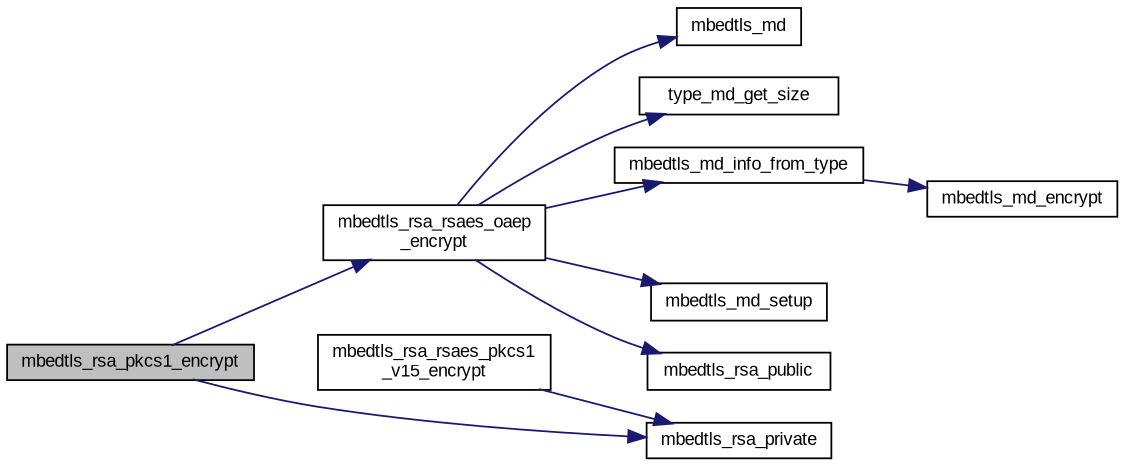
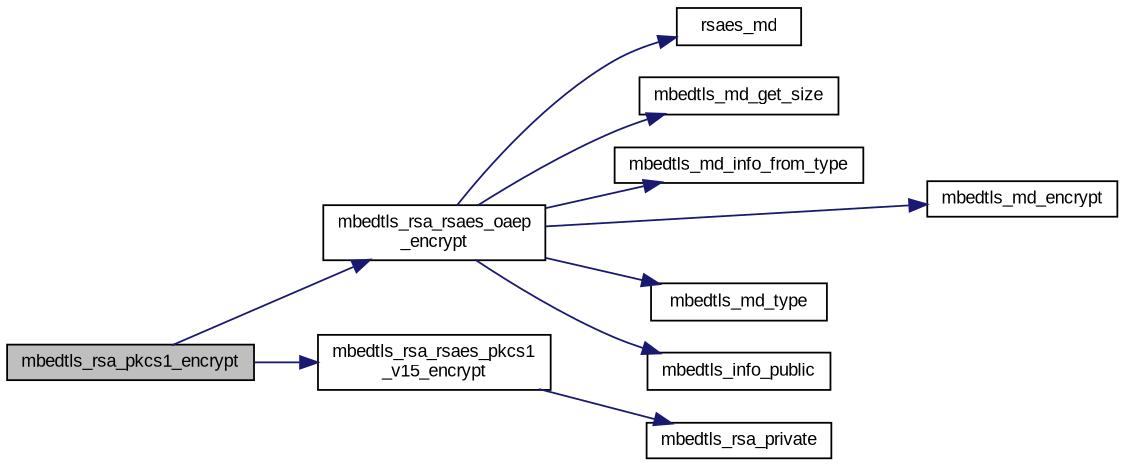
(739, 27) -> (739, 27)
(739, 96) -> (739, 96)
(886, 183) -> (727, 216)
(739, 302) -> (739, 302)
(739, 371) -> (739, 371)
(409, 419) -> (277, 362)
